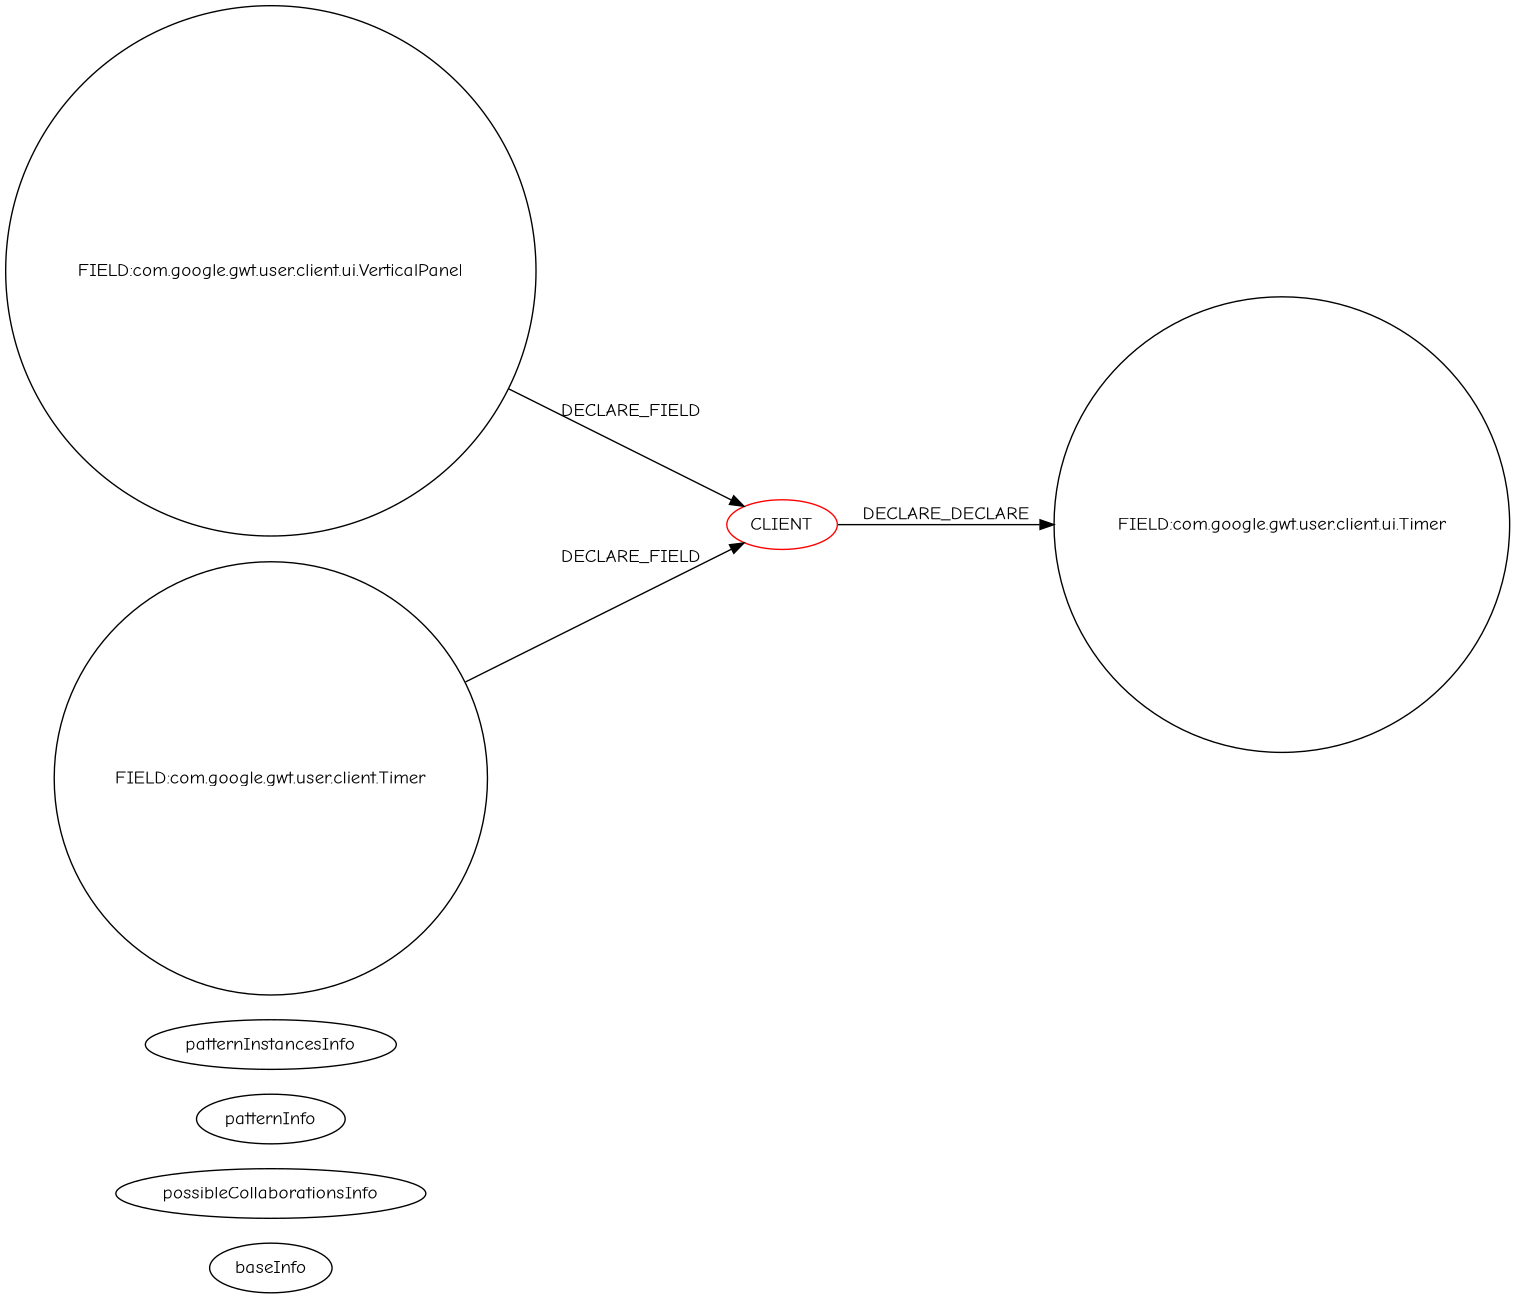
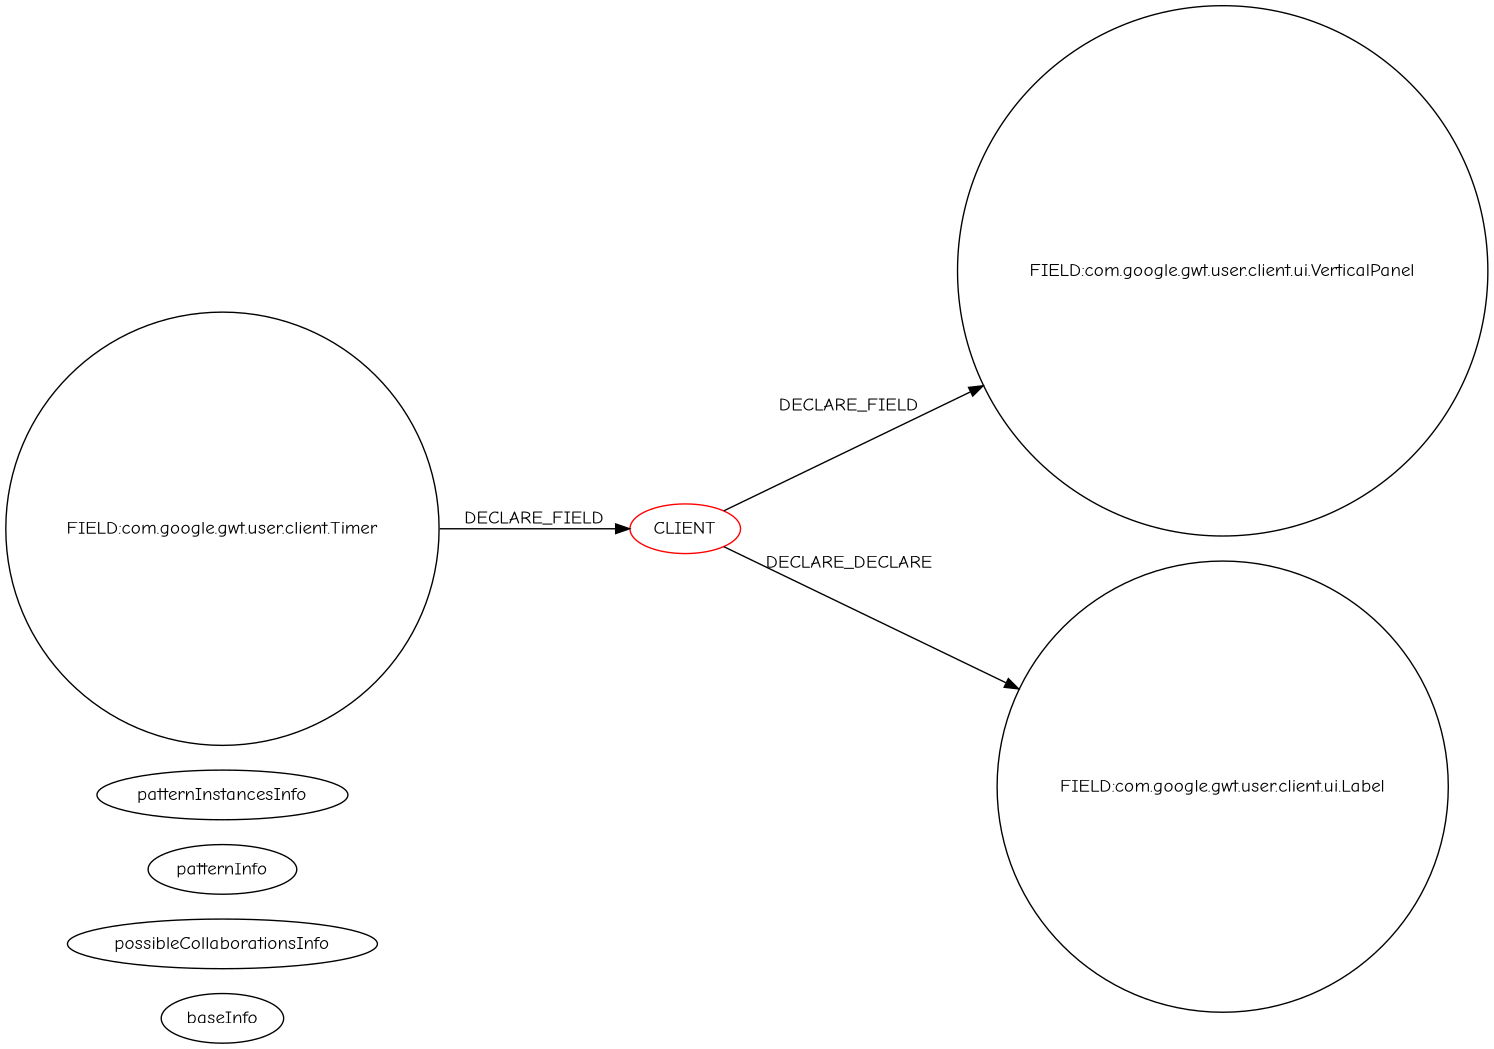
(620, 444) -> (847, 451)
(1282, 525) -> (1223, 787)
